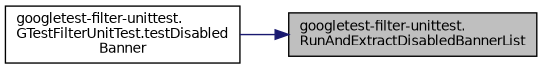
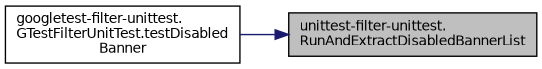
(413, 35) -> (413, 35)
